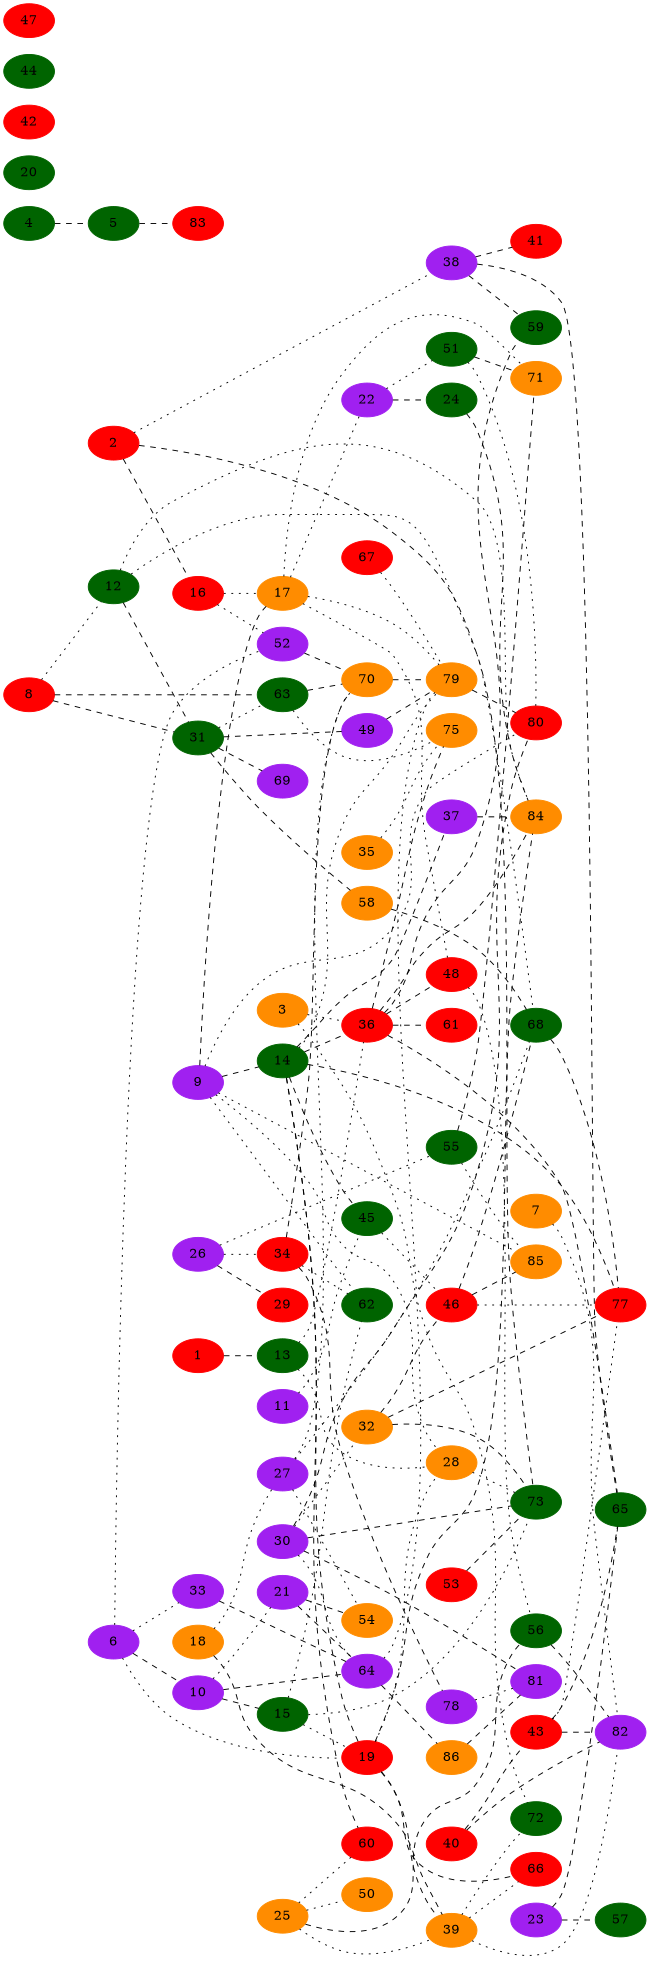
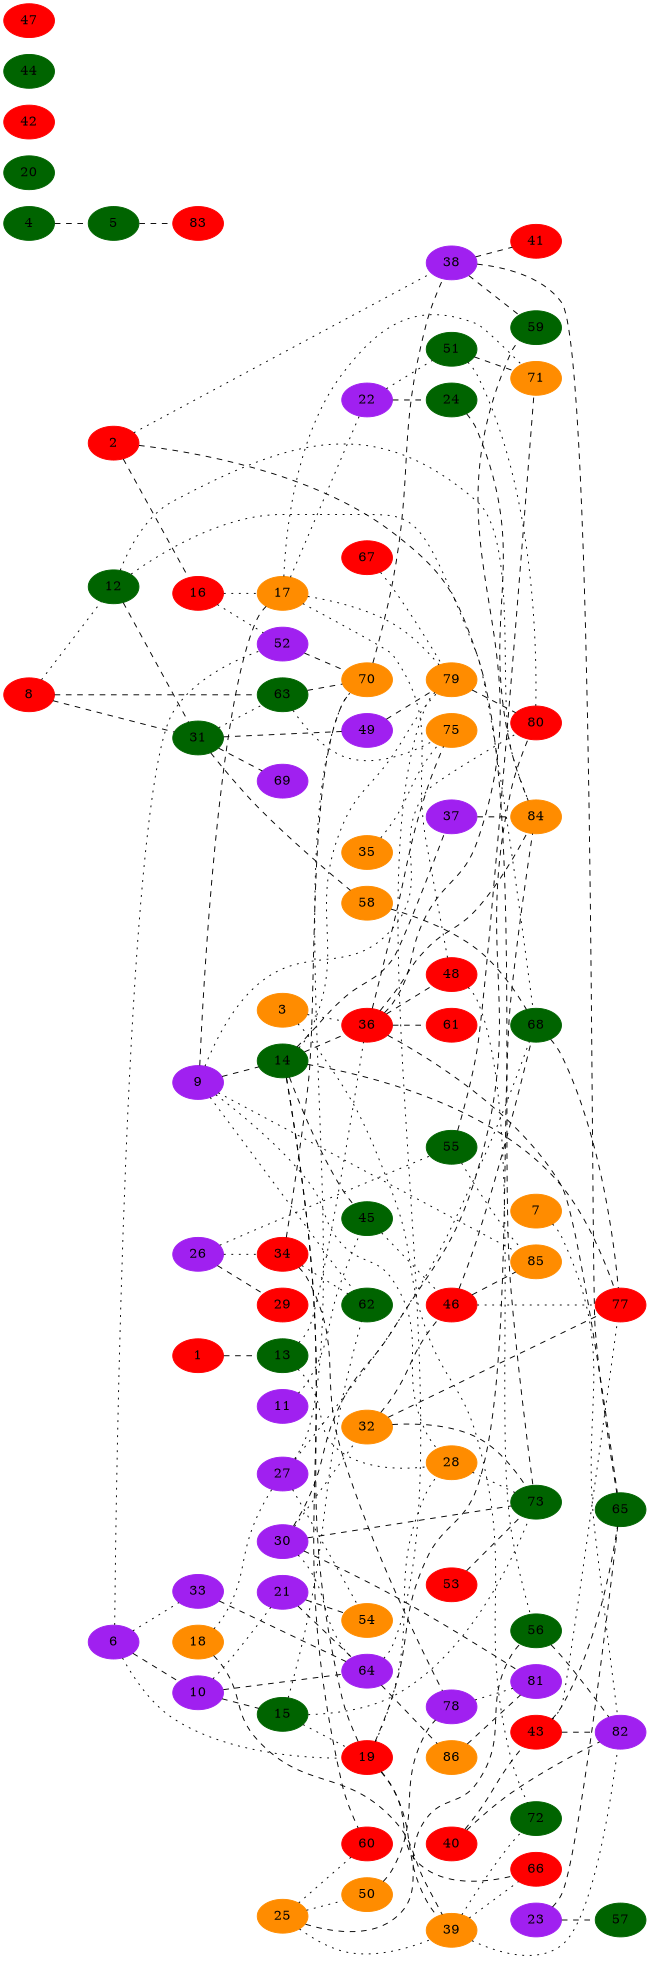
(415, 680) -> (406, 470)
none -> (409, 1801)
